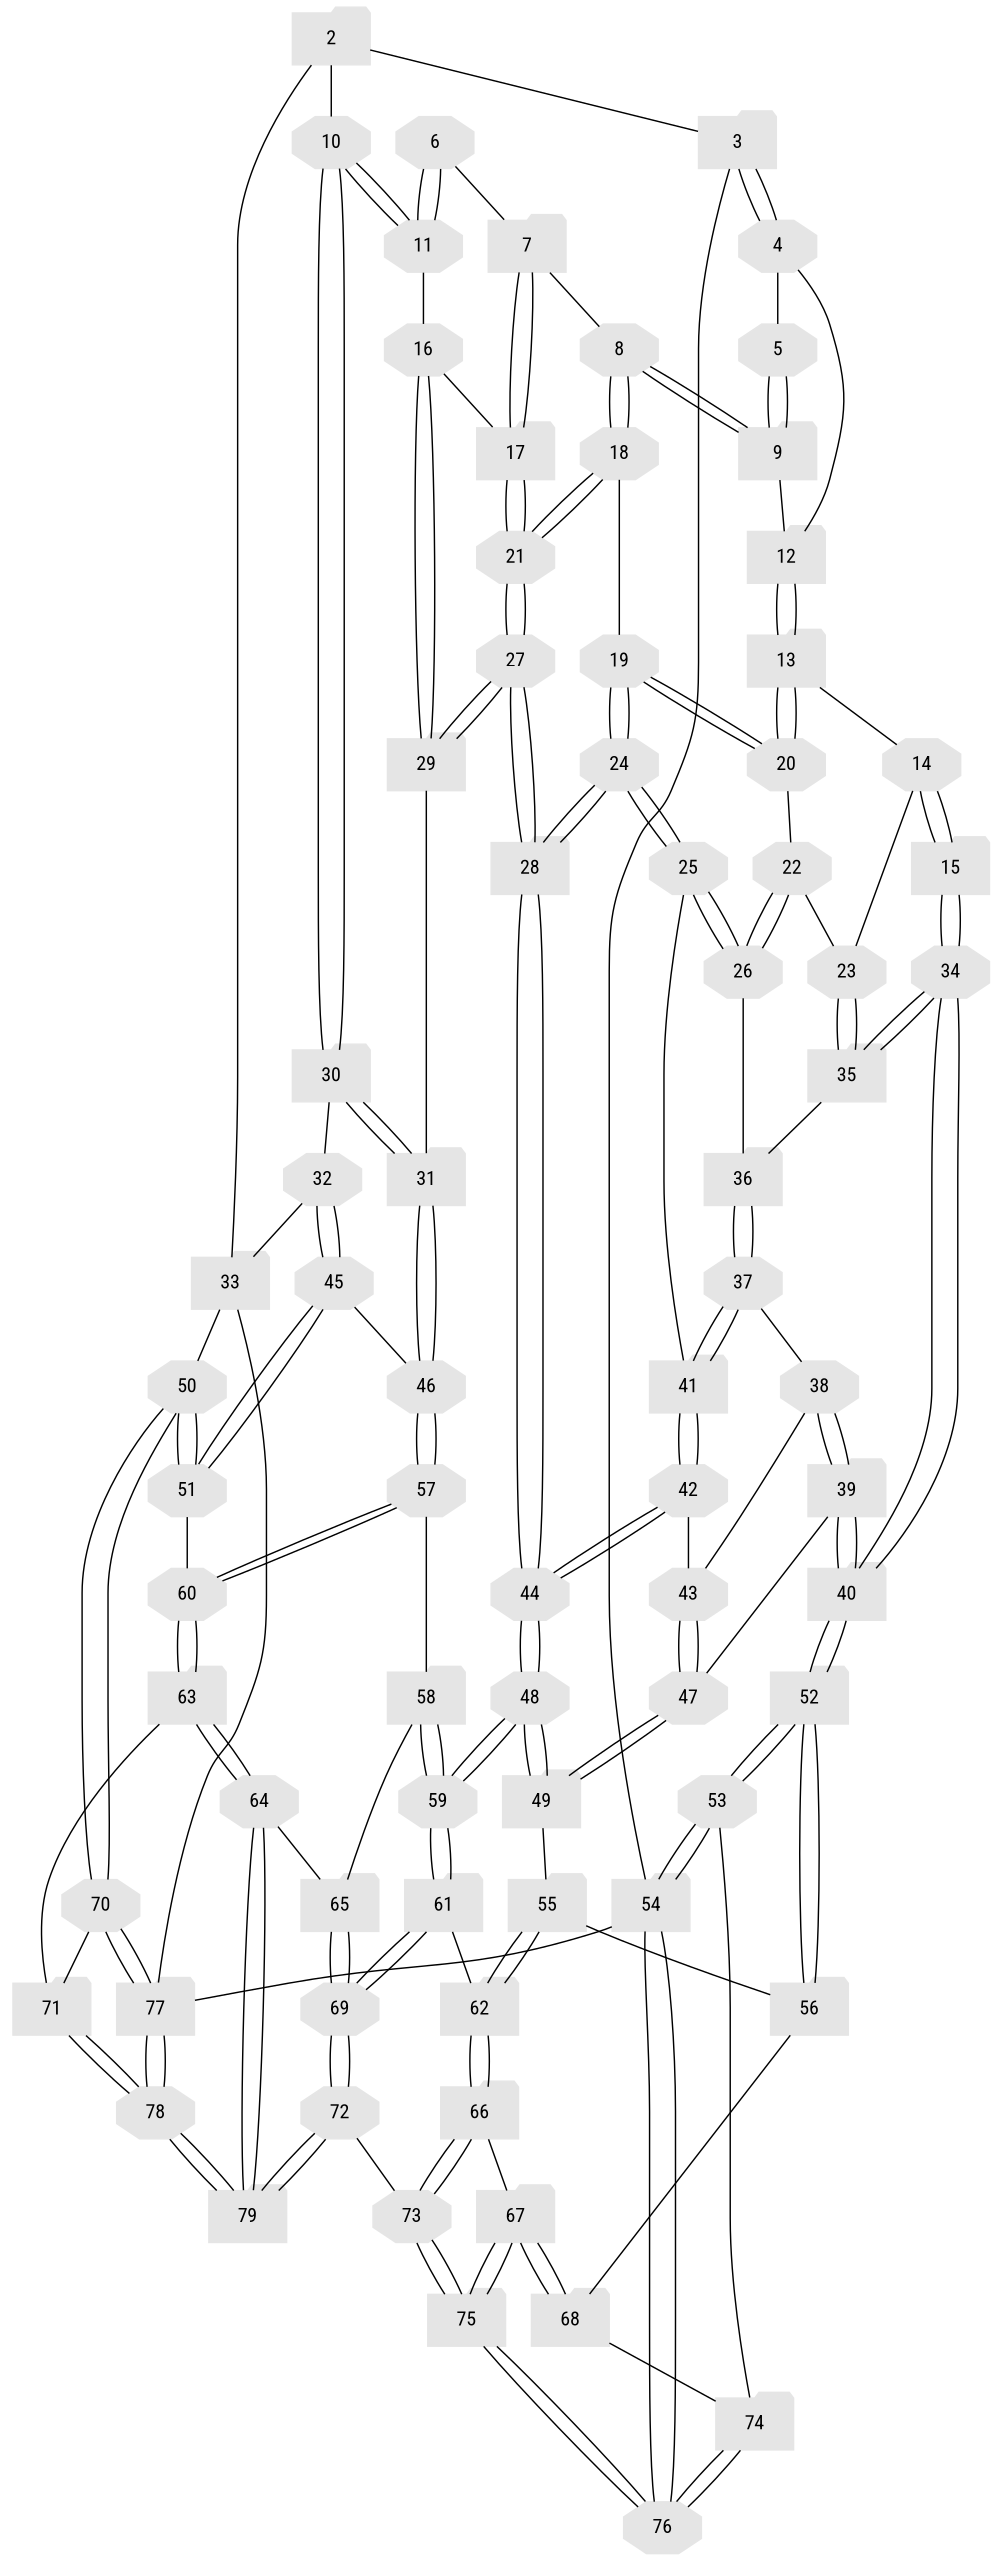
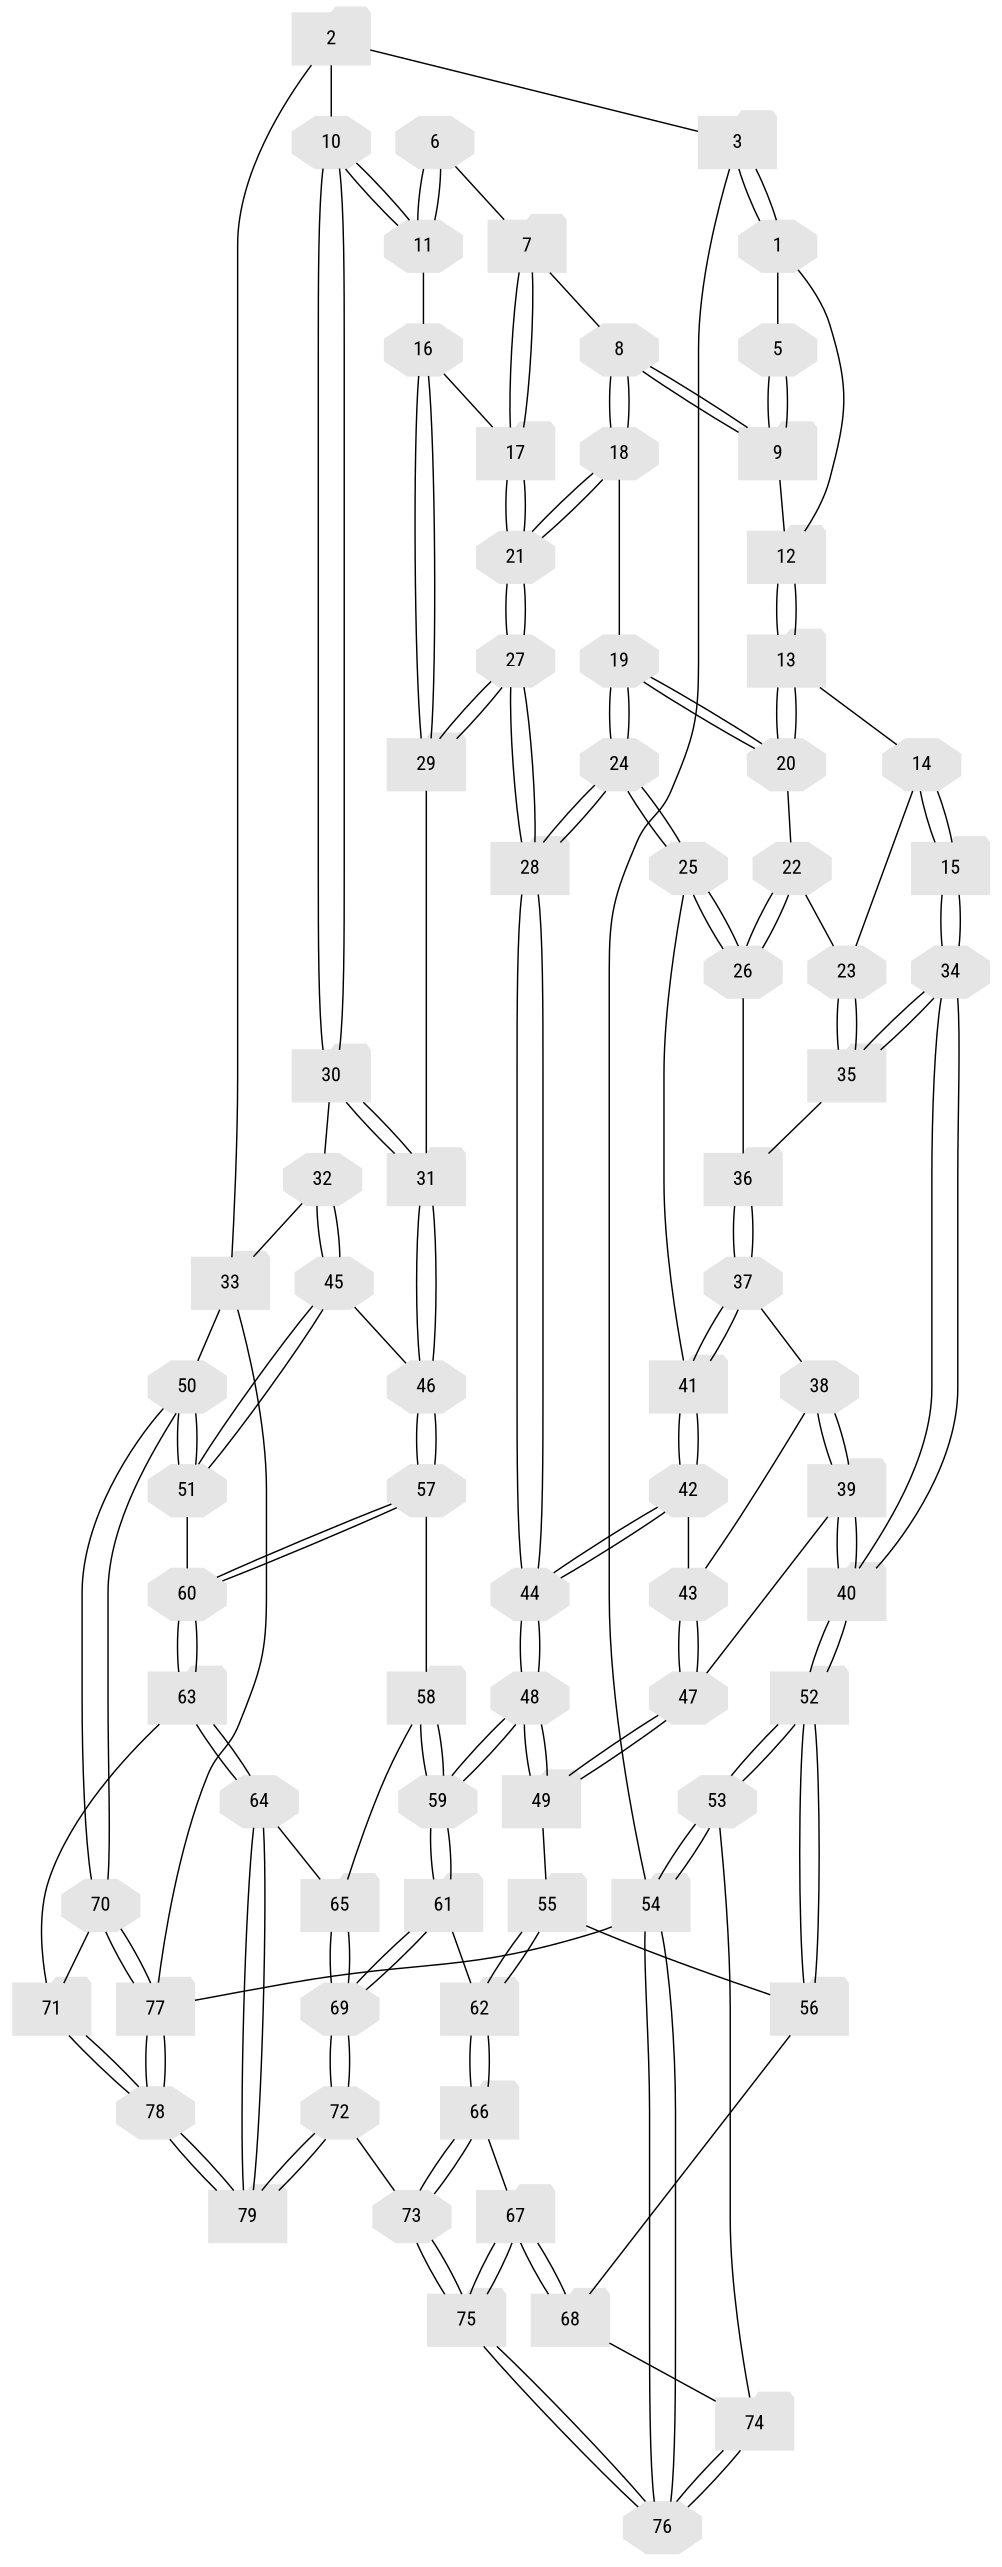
(778, 246) -> (778, 246)
